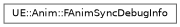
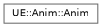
(90, 14) -> (51, 14)
